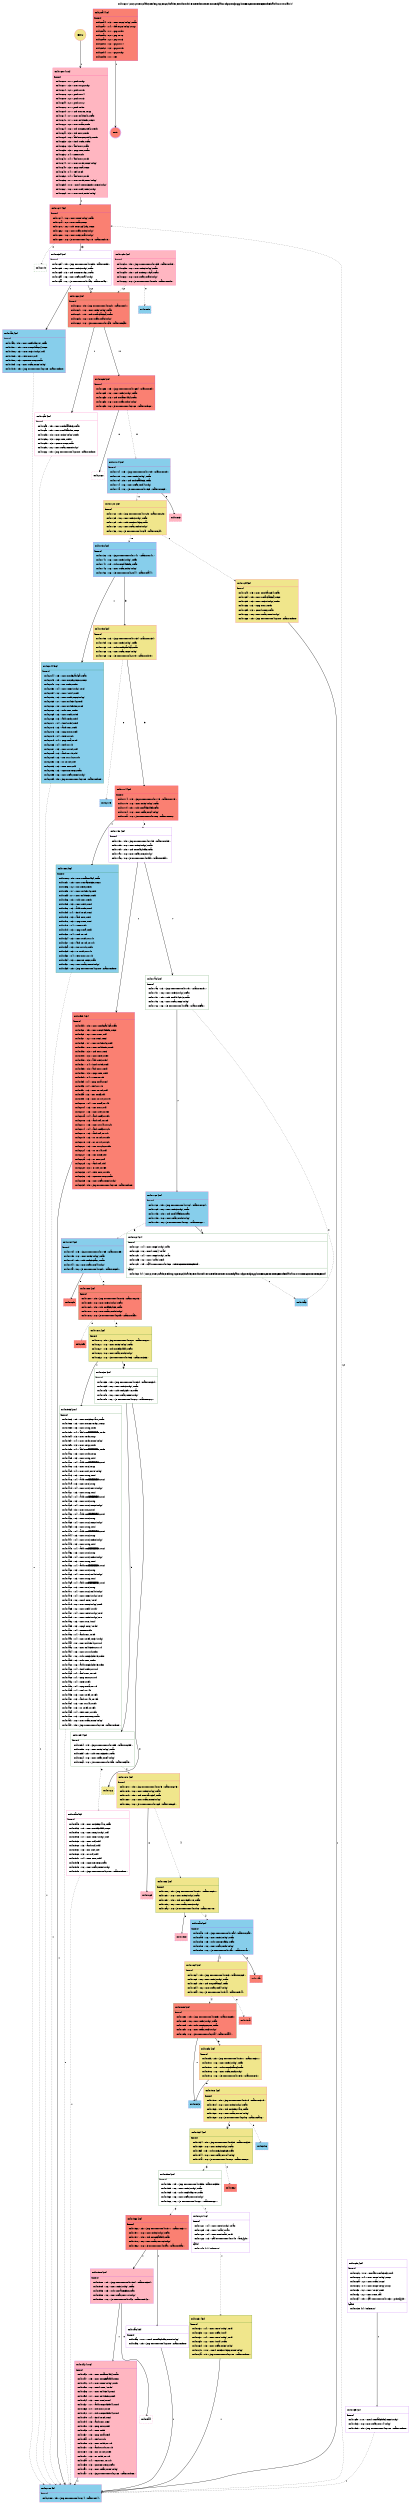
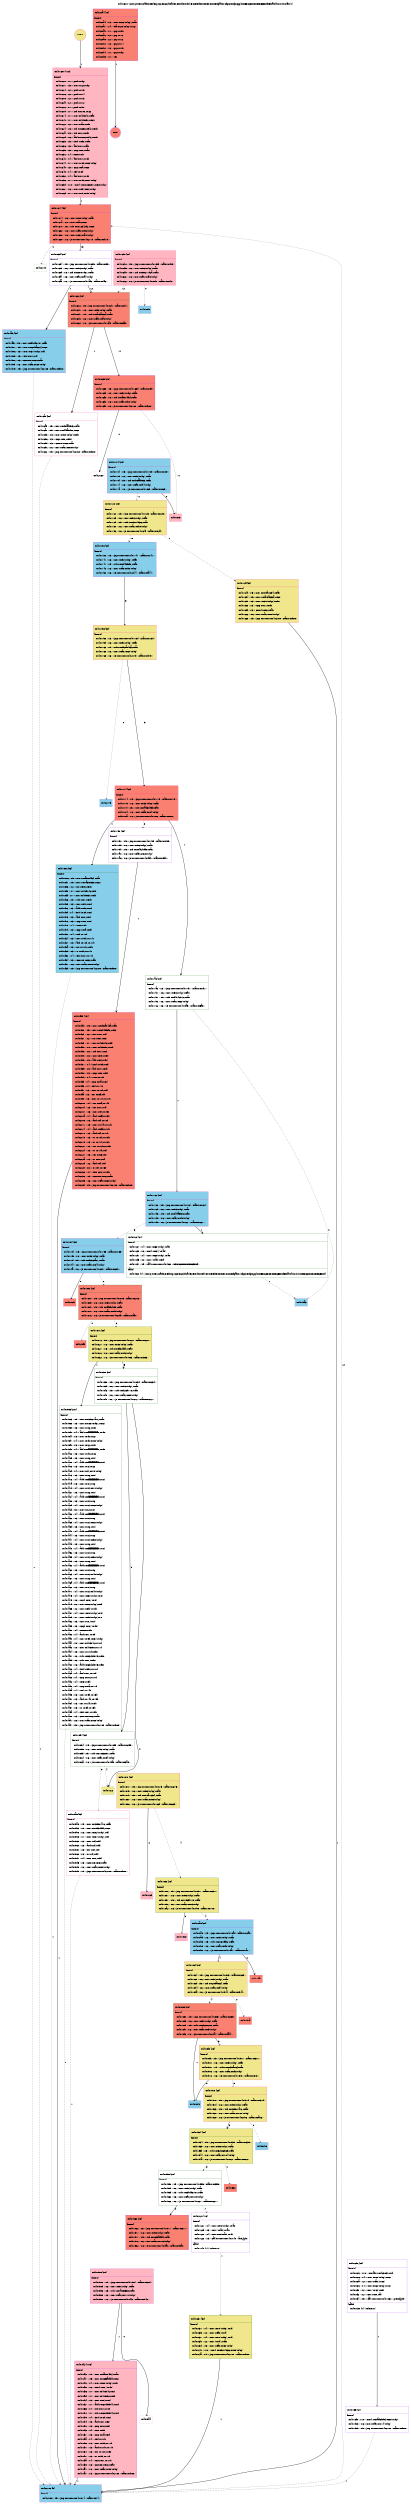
(80, 35) -> (80, 35)
(131, 434) -> (171, 457)
(72, 723) -> none
(158, 918) -> (187, 896)
(125, 1769) -> (106, 1776)
none -> (233, 2083)
(174, 2210) -> (174, 2210)
(140, 2259) -> none
(157, 2337) -> none
